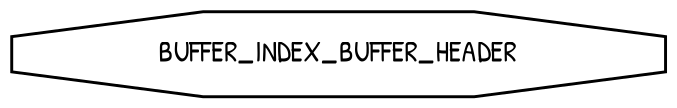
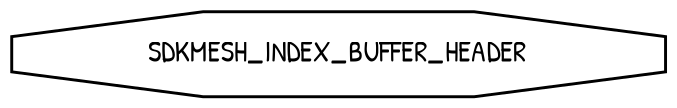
(339, 54) -> (339, 54)
